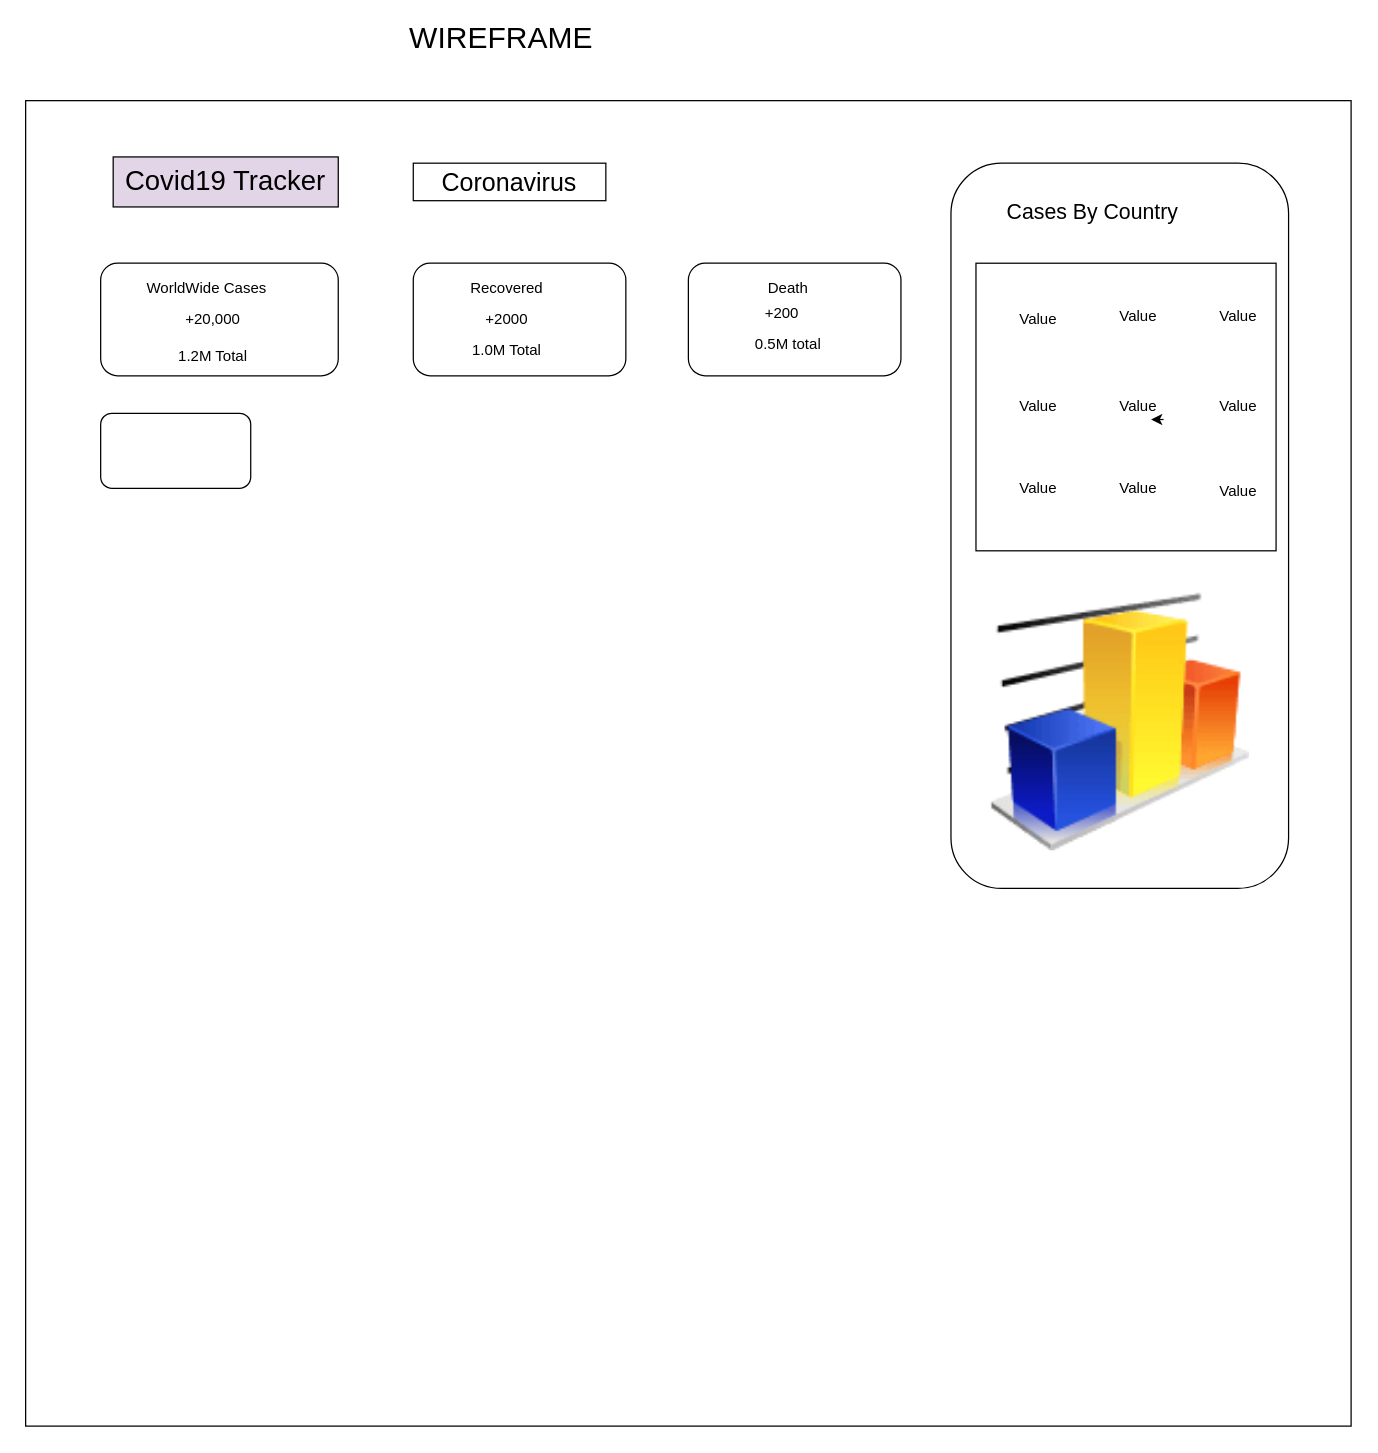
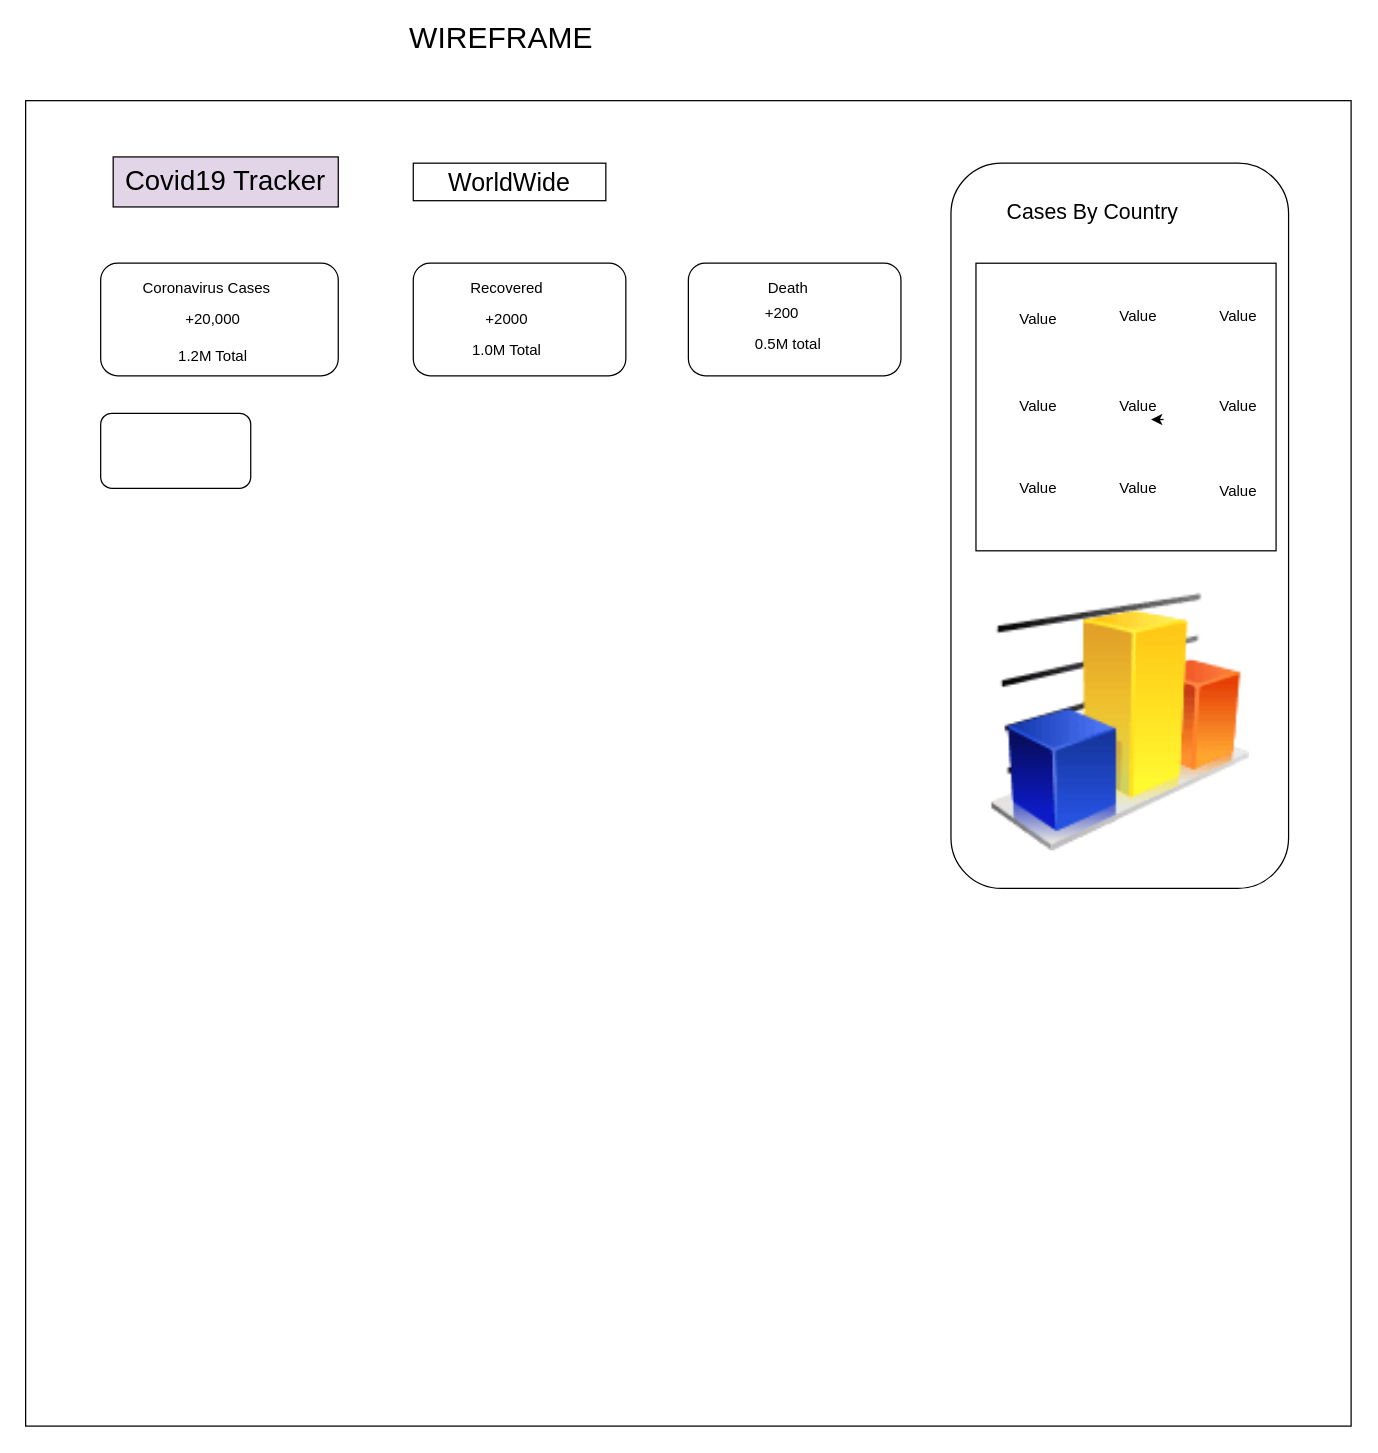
(509, 182) -> (509, 182)
(207, 288) -> (207, 288)
